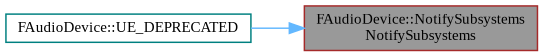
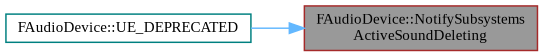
(421, 28) -> (421, 28)
